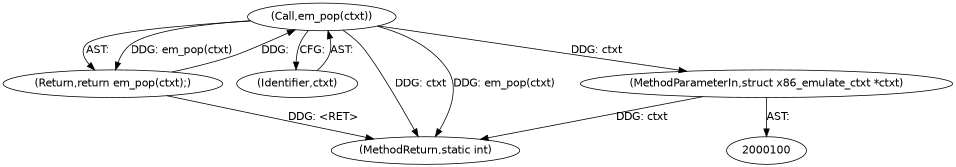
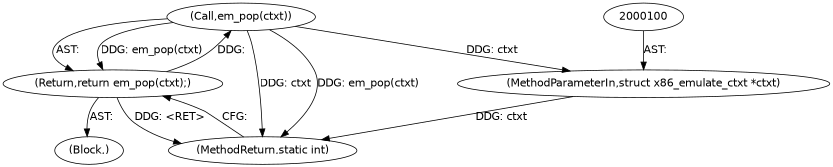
(297, 84) -> none
(767, 113) -> (644, 46)
none -> (209, 114)
none -> (89, 151)
